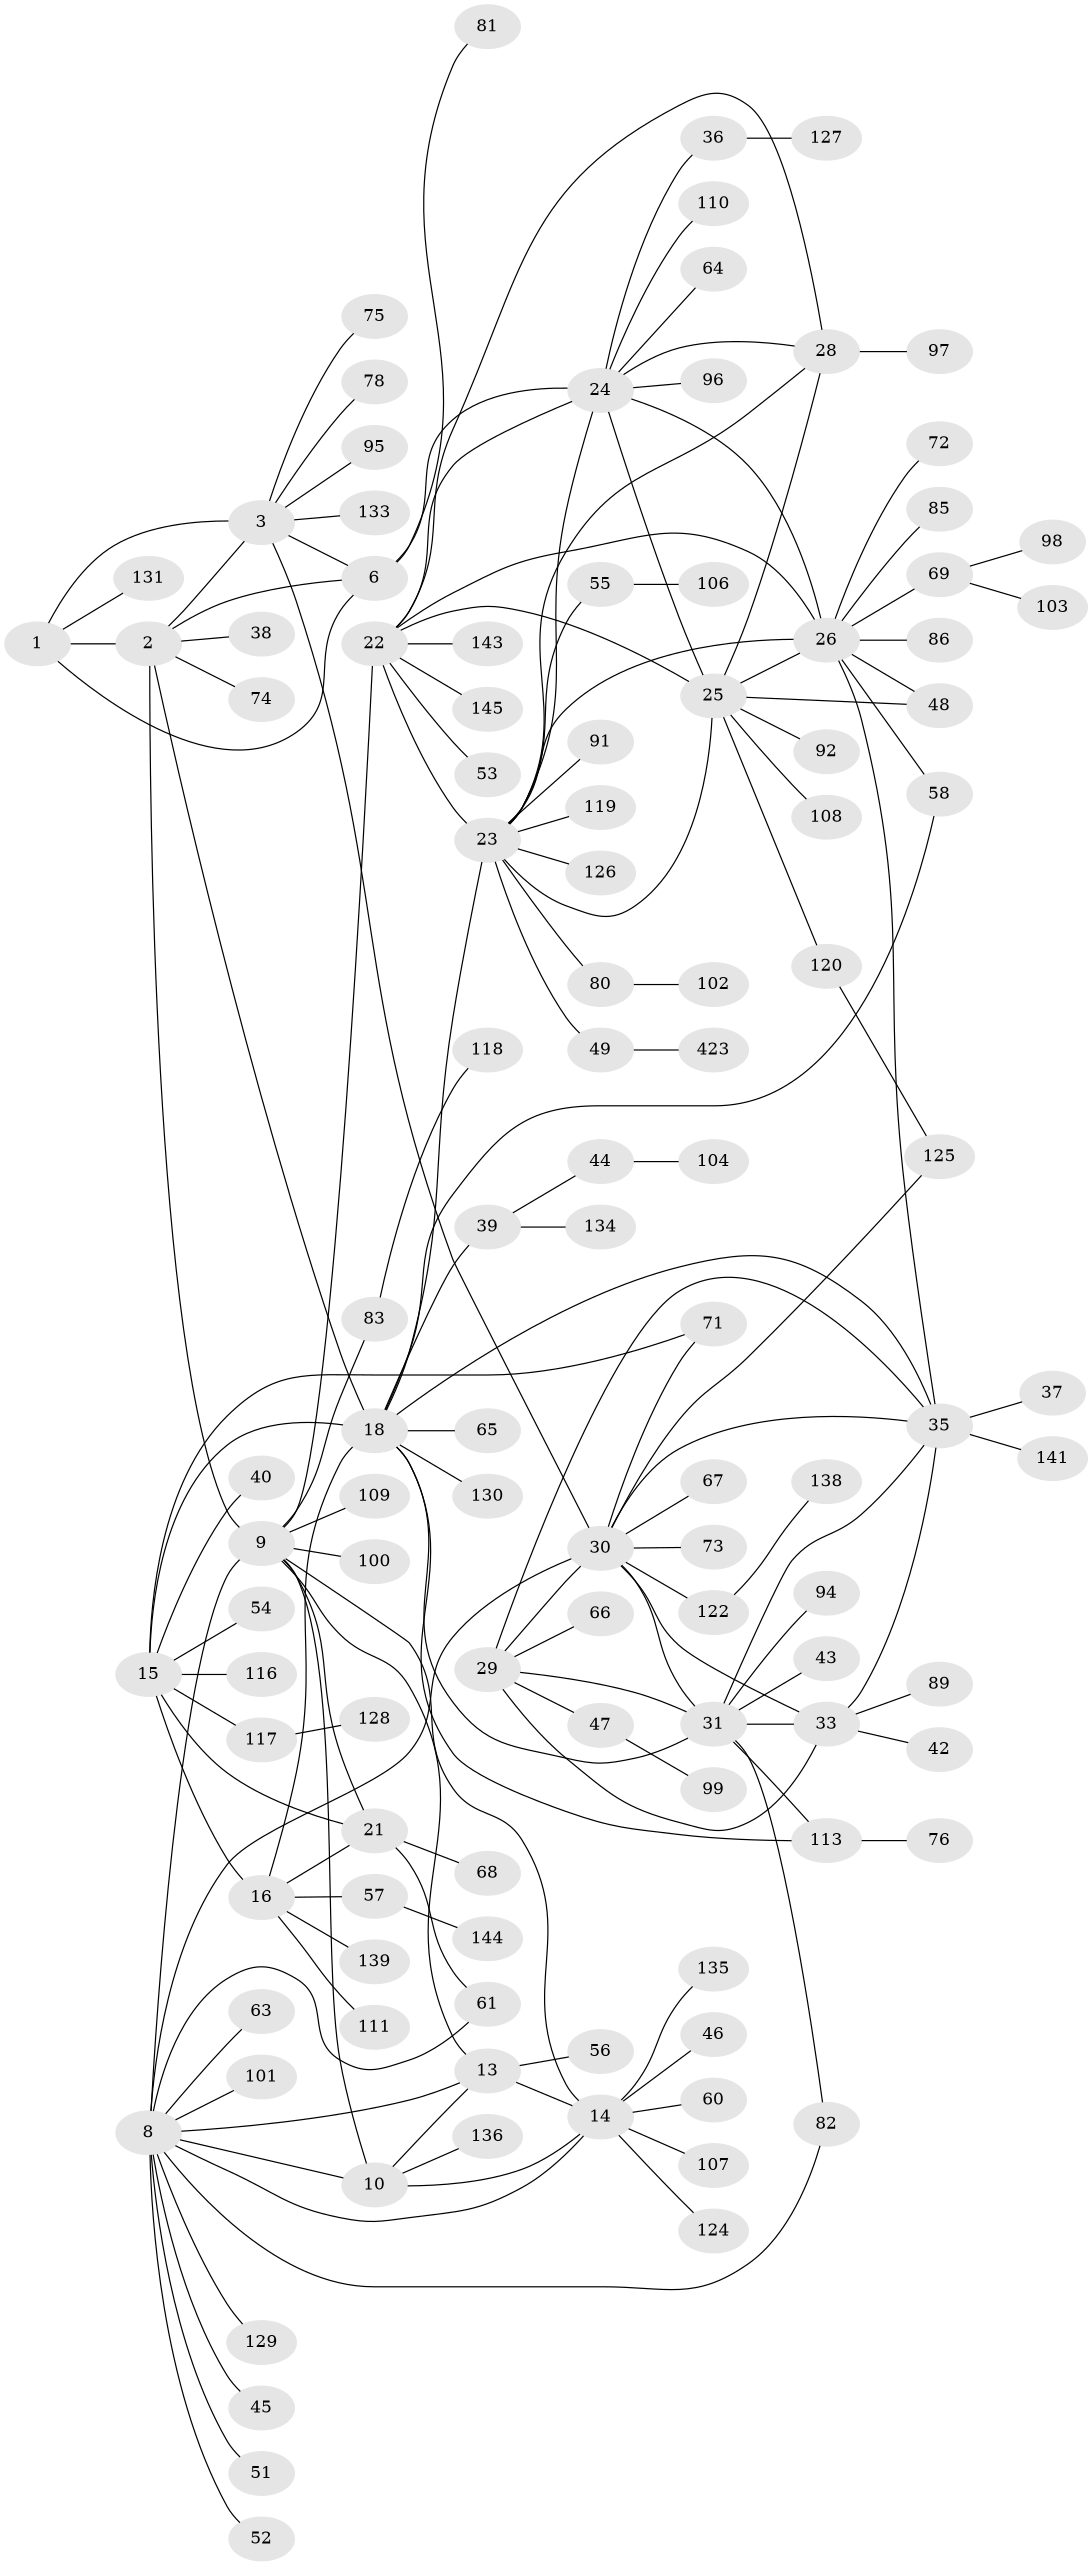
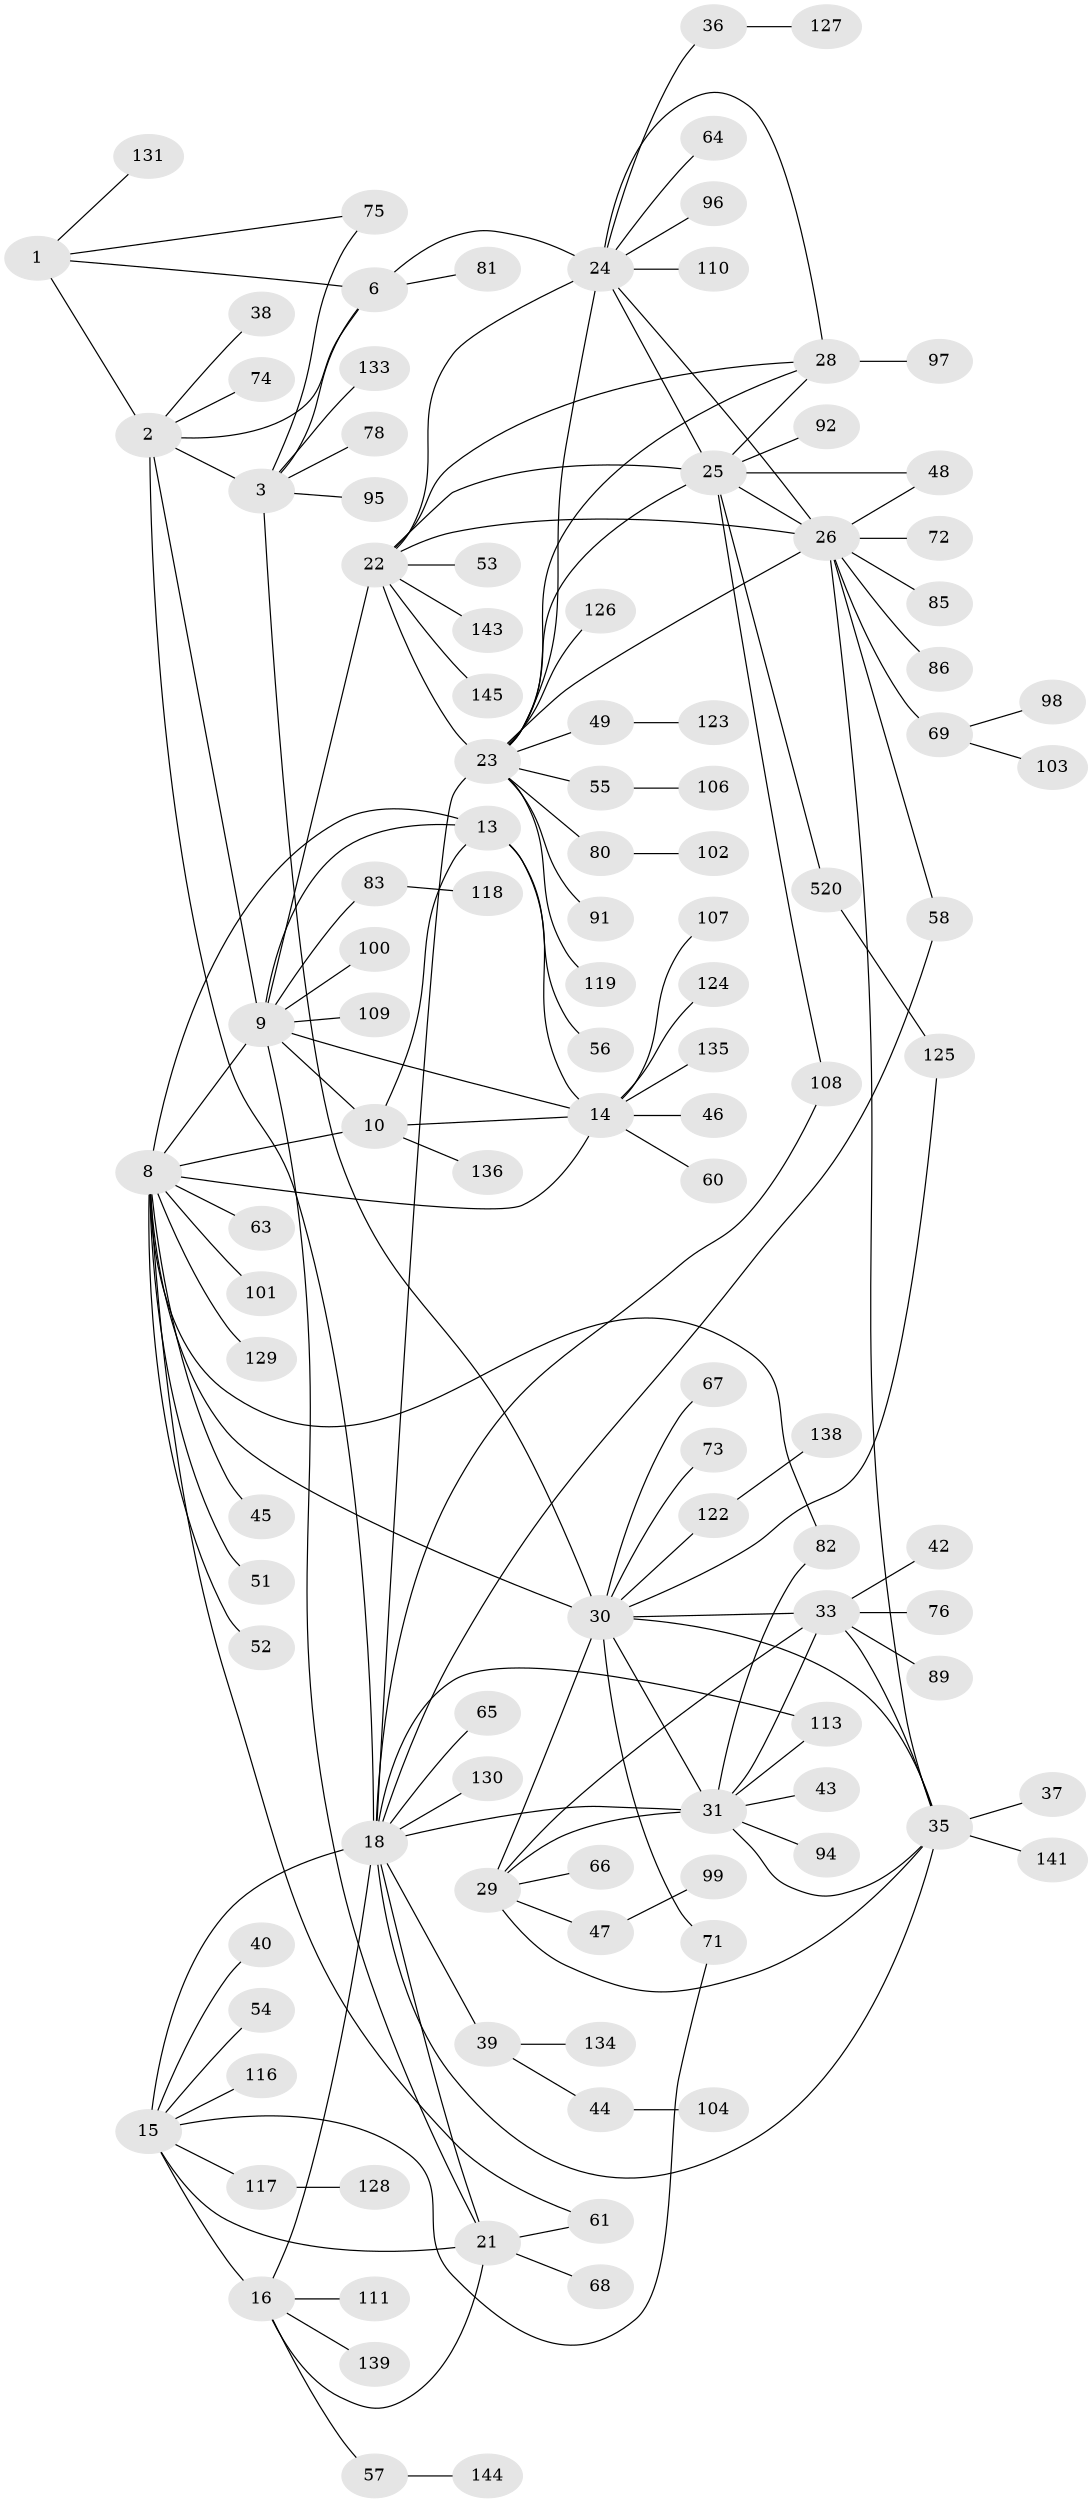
(121, 542) -> (206, 235)
(827, 966) -> (827, 890)
(714, 1050) -> (714, 723)
none -> (494, 1427)
(884, 1841) -> (883, 1613)
none -> (431, 2062)
